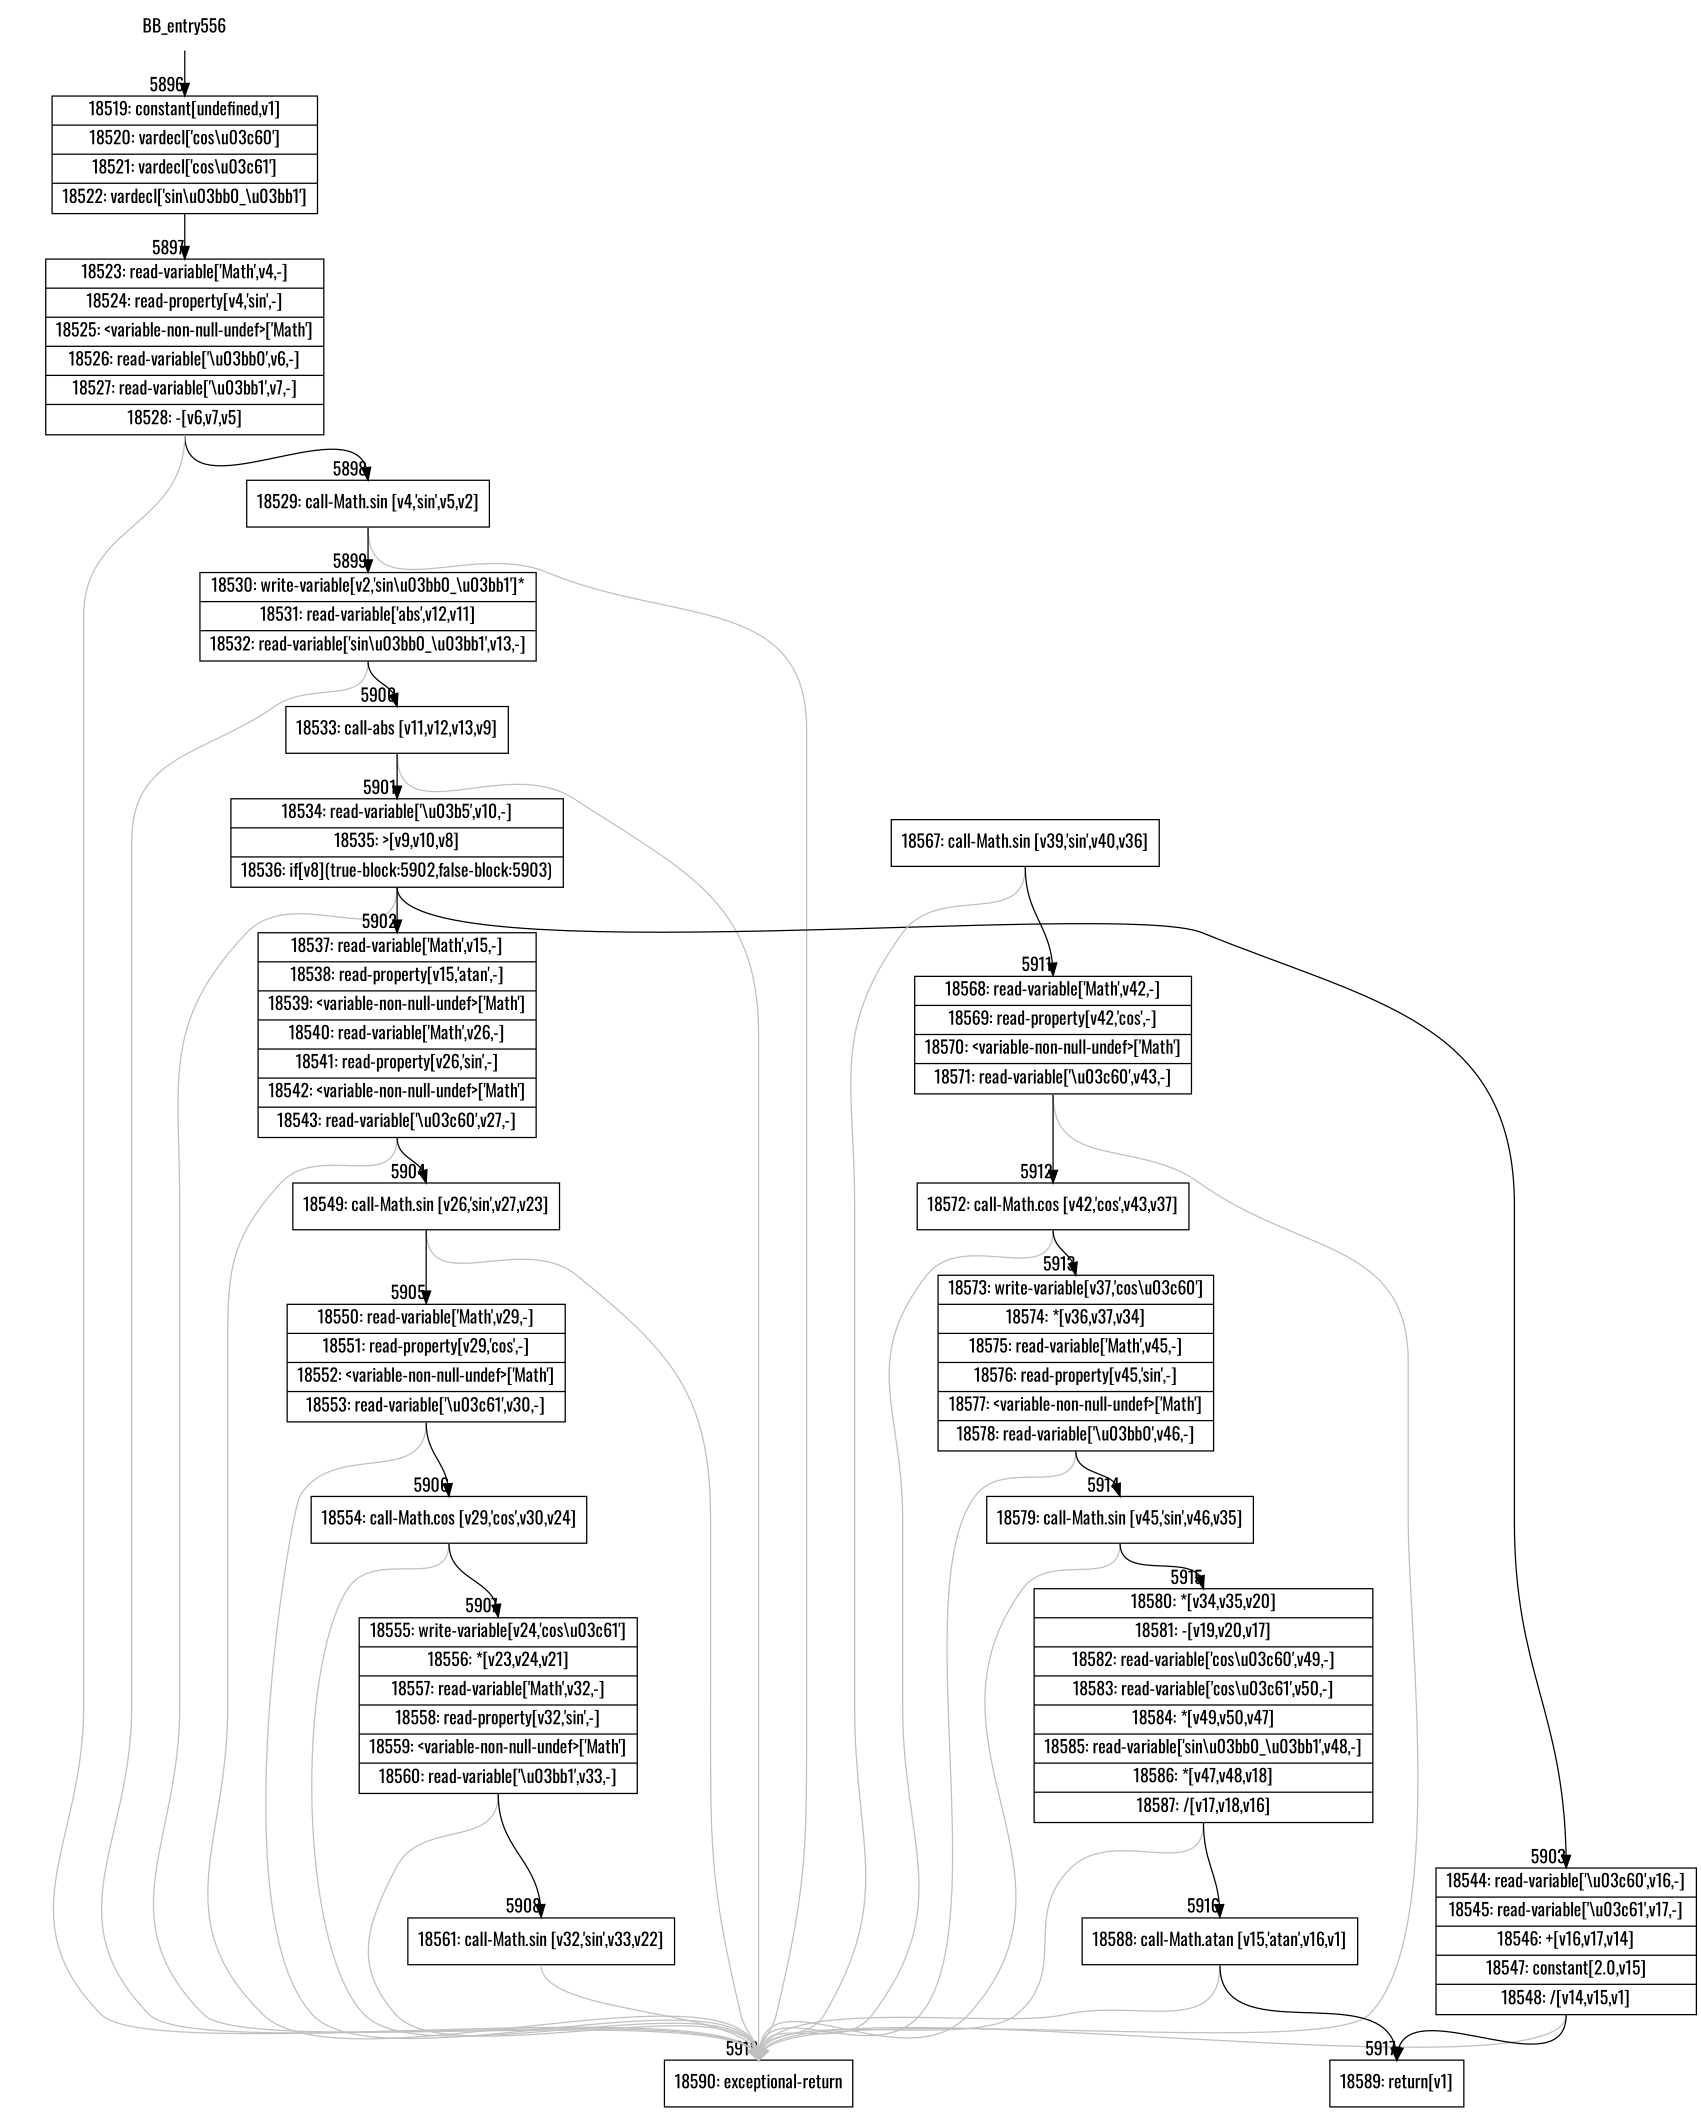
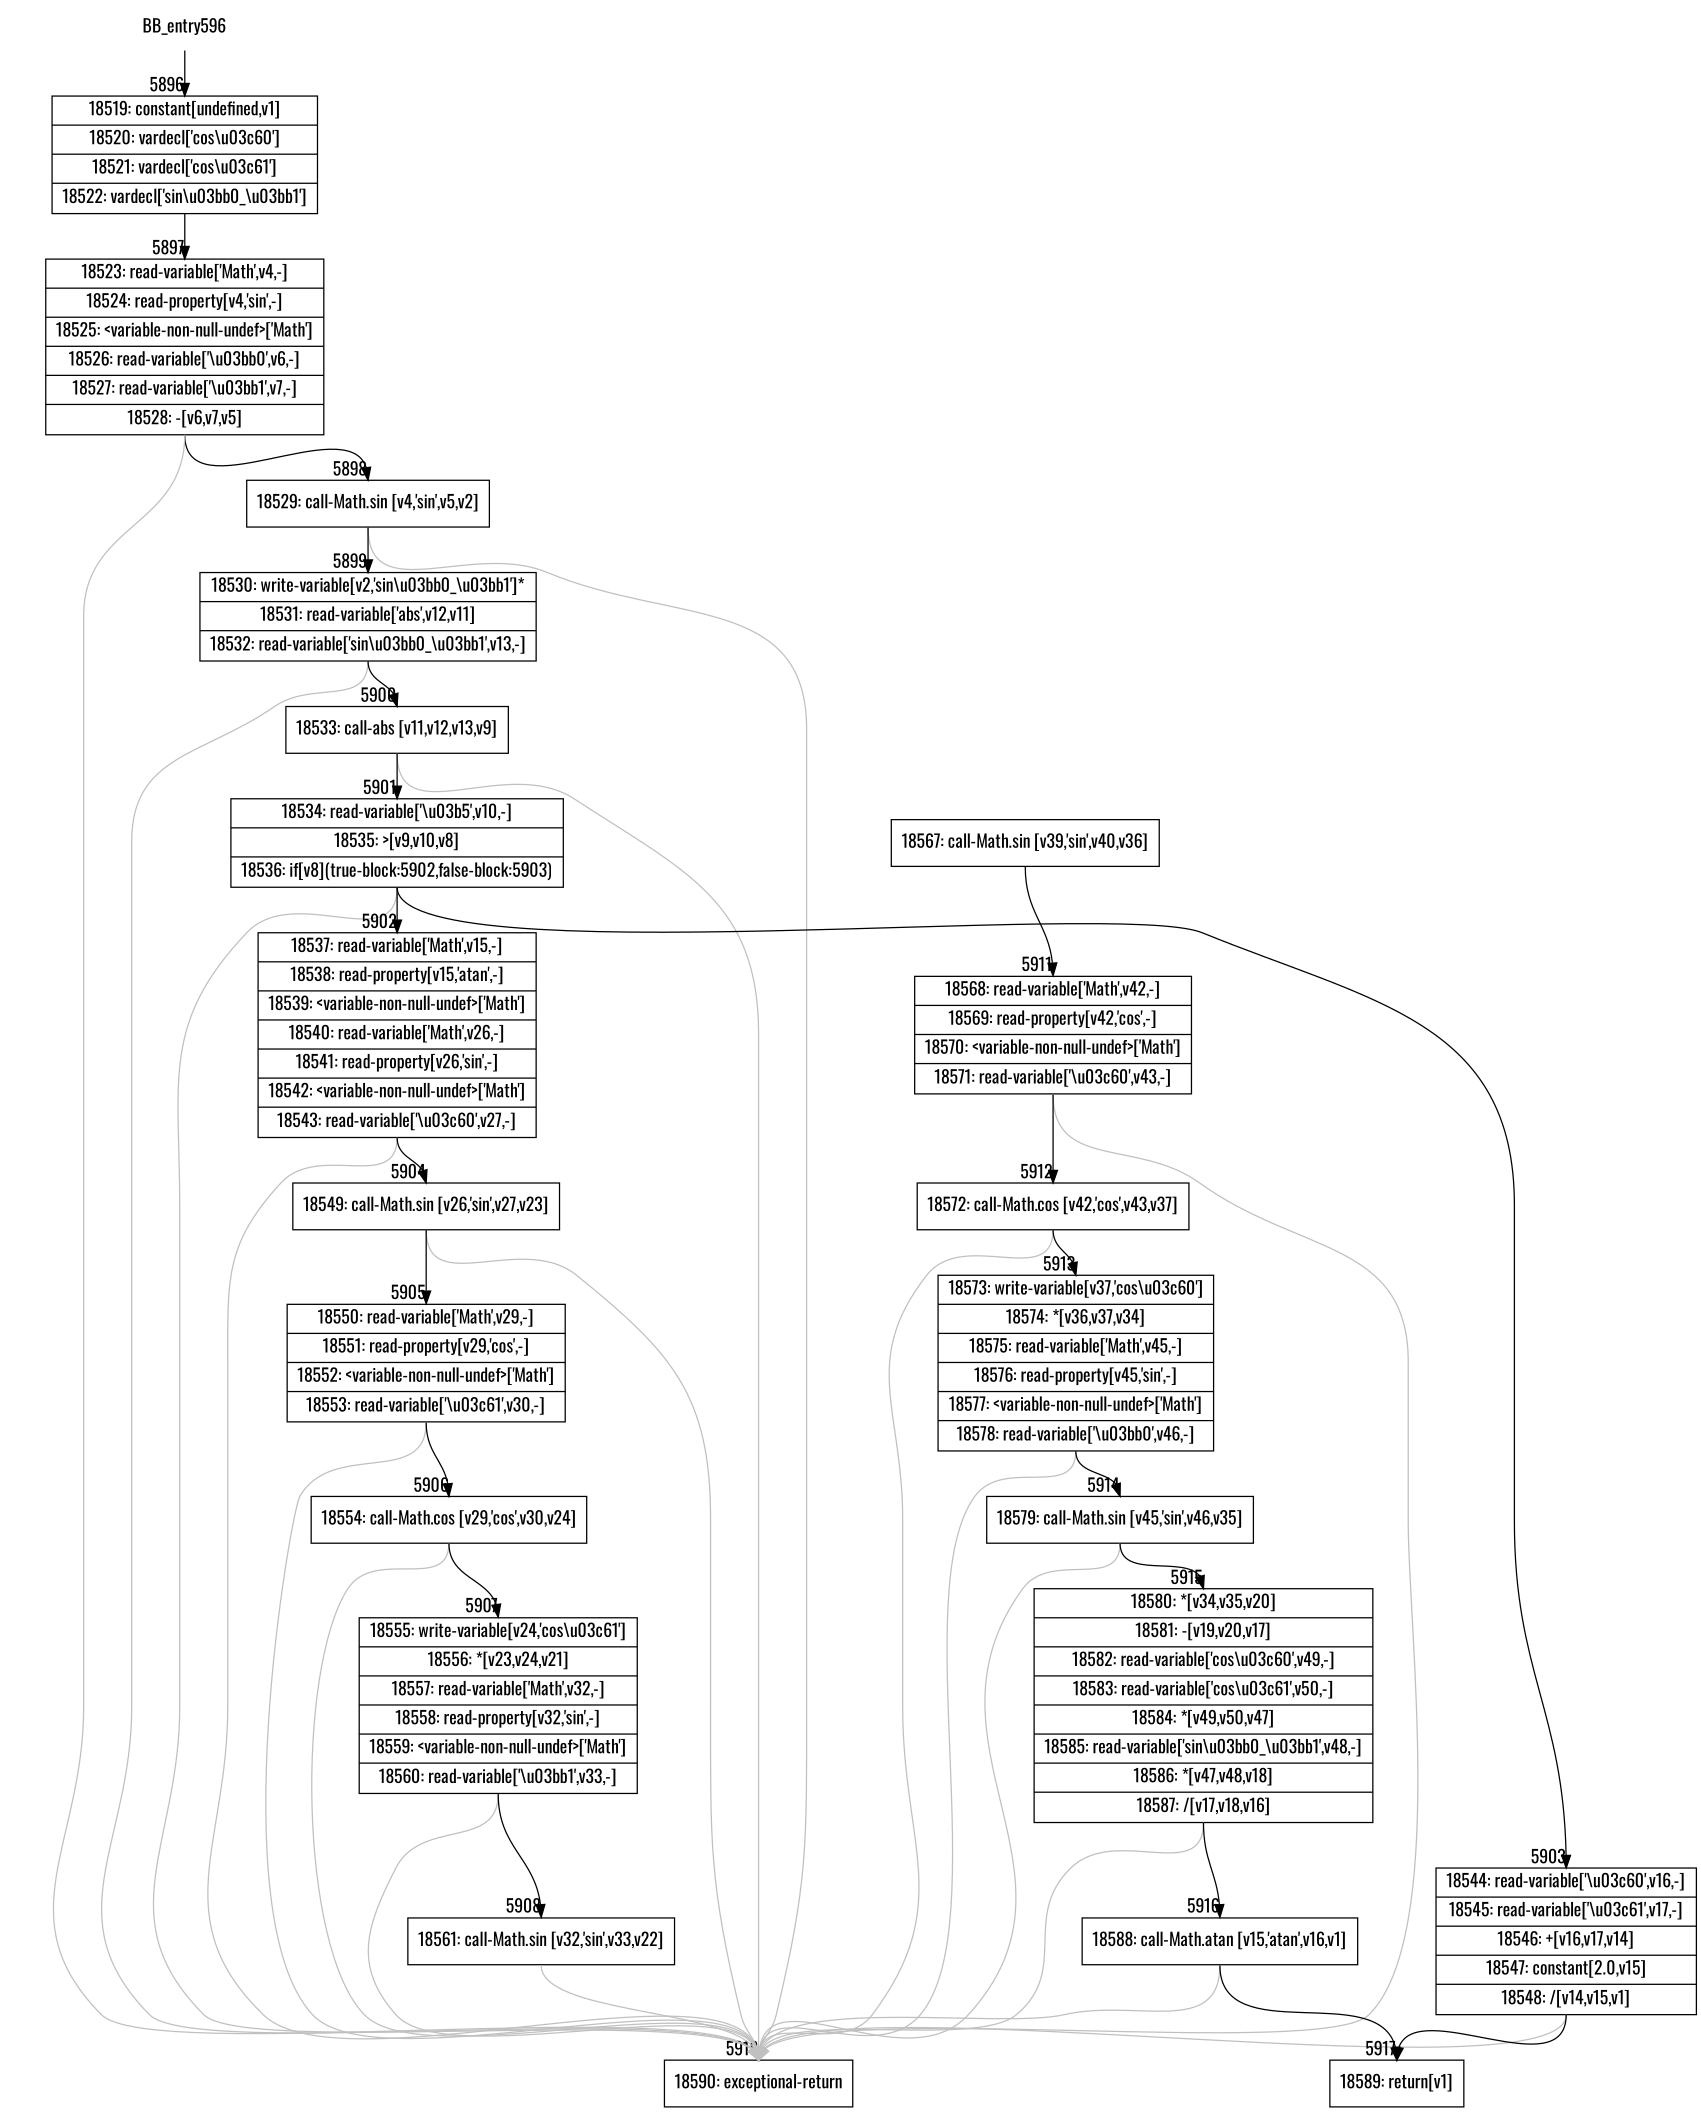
(185, 28) -> (185, 28)
(855, 1433) -> none
